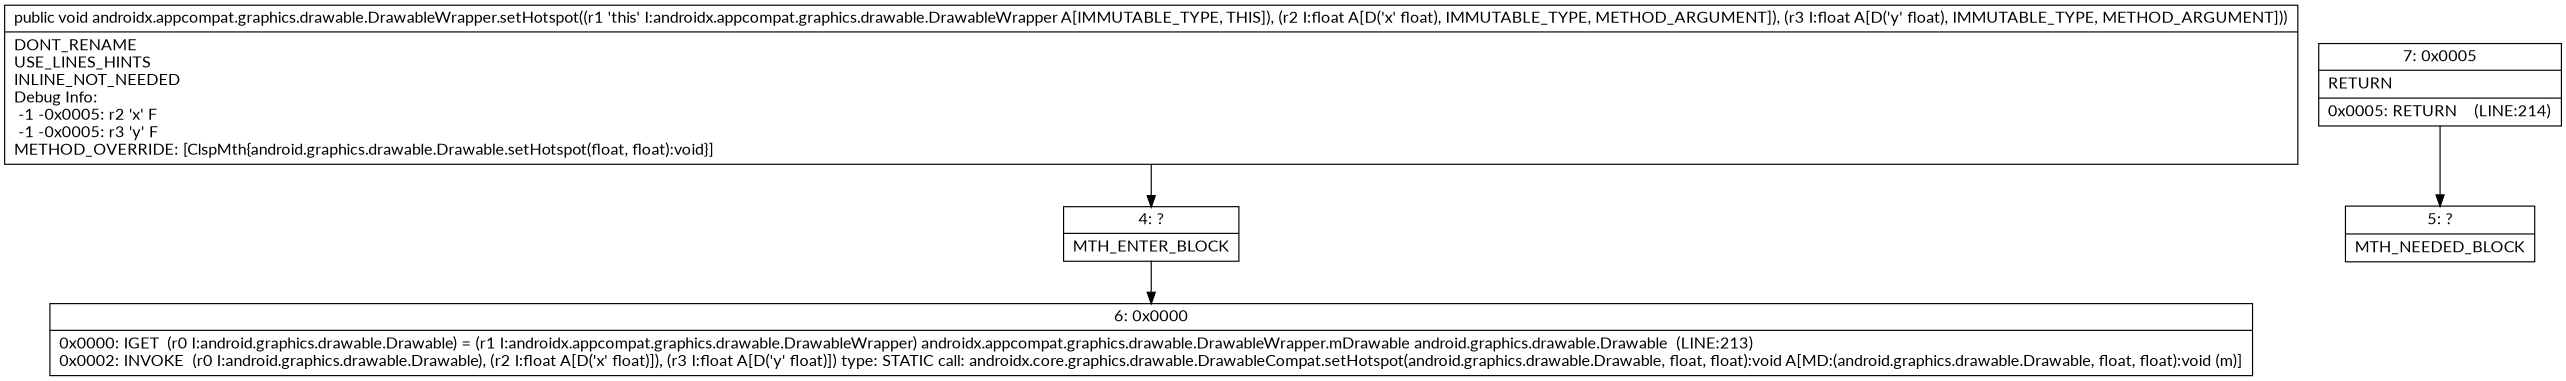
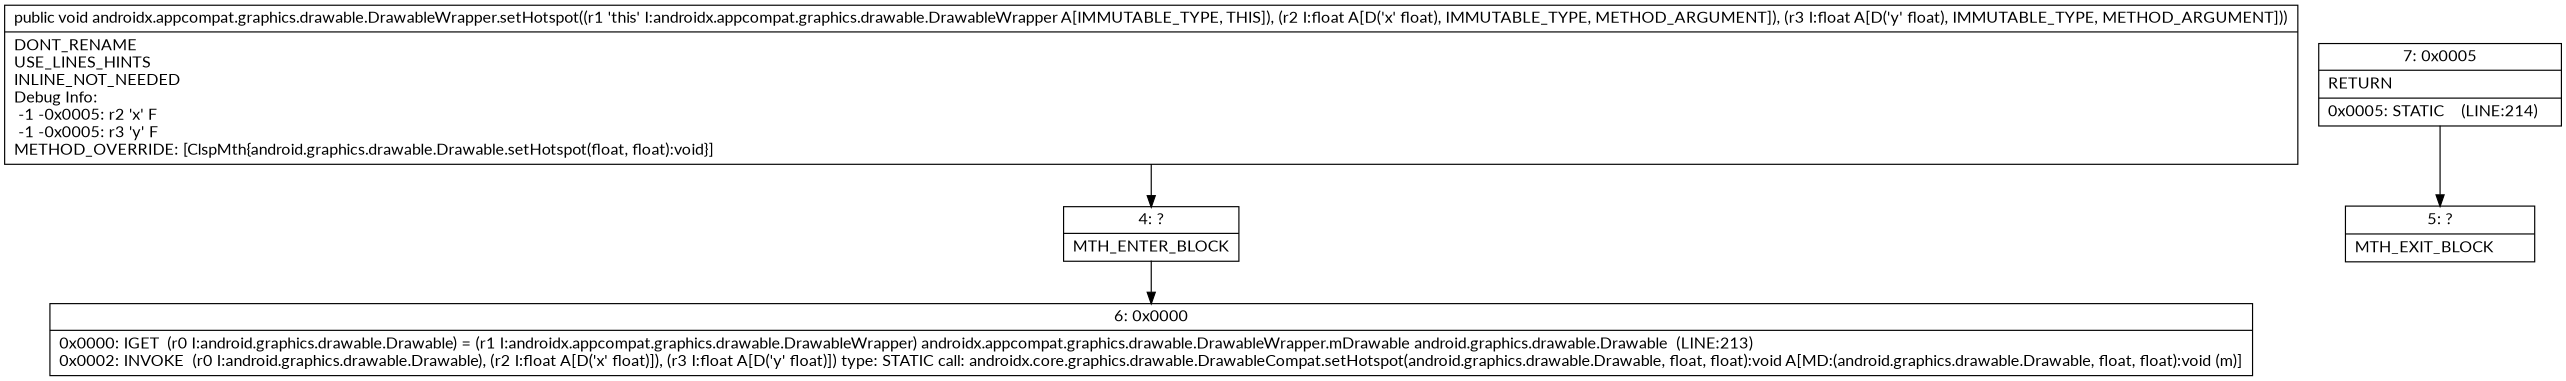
(2440, 111) -> (2433, 111)
(2440, 247) -> (2424, 247)
